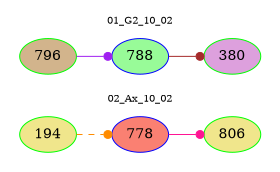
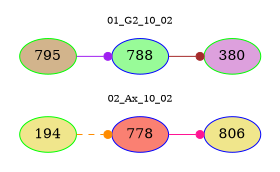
(48, 56) -> (48, 56)
(232, 134) -> (232, 134)
